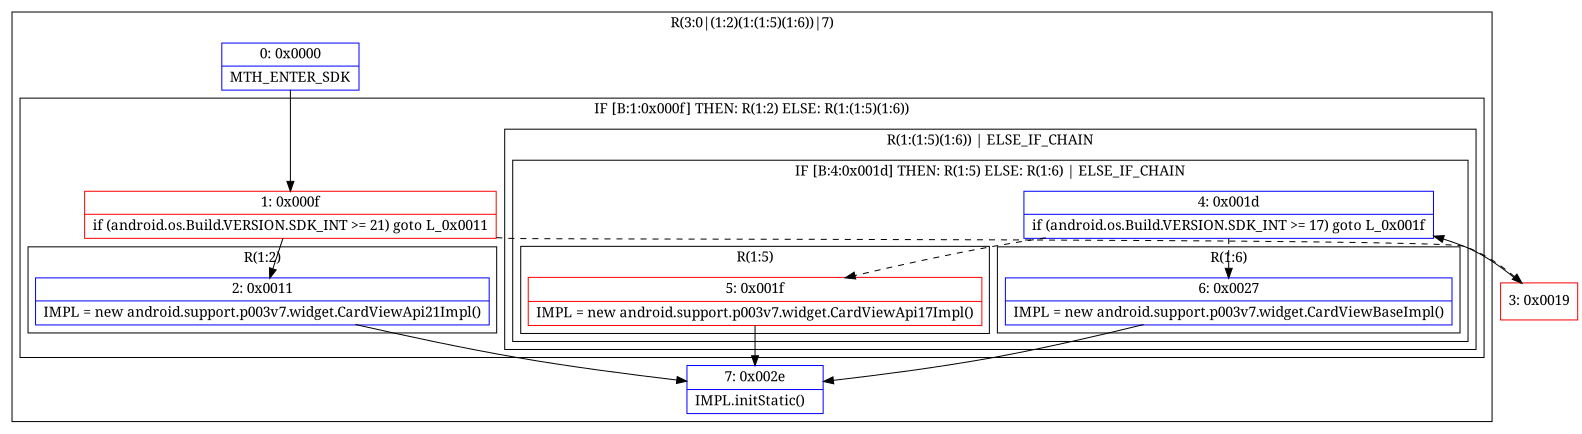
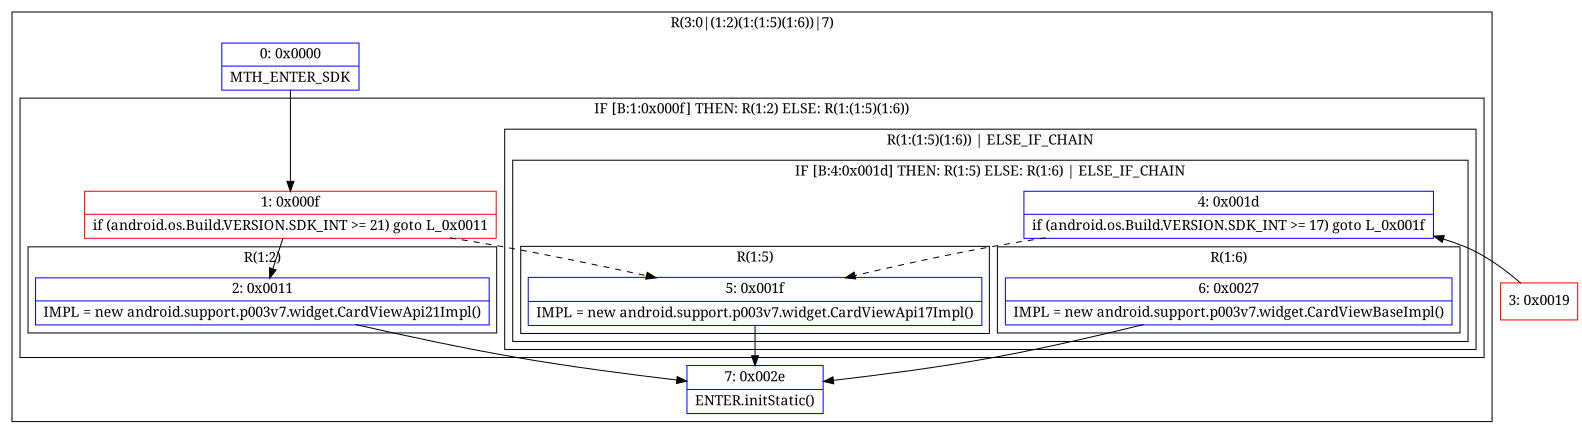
(984, 240) -> (548, 255)
(1229, 253) -> none
(755, 301) -> (755, 301)
(750, 401) -> (755, 401)
